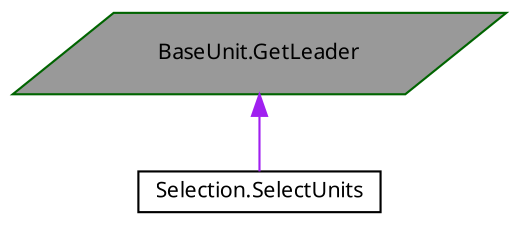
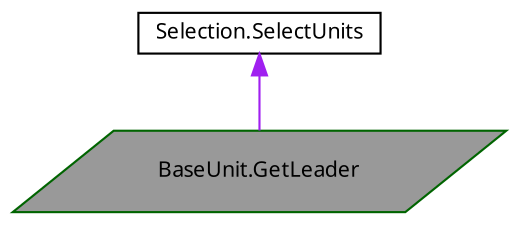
(259, 144) -> (259, 103)
